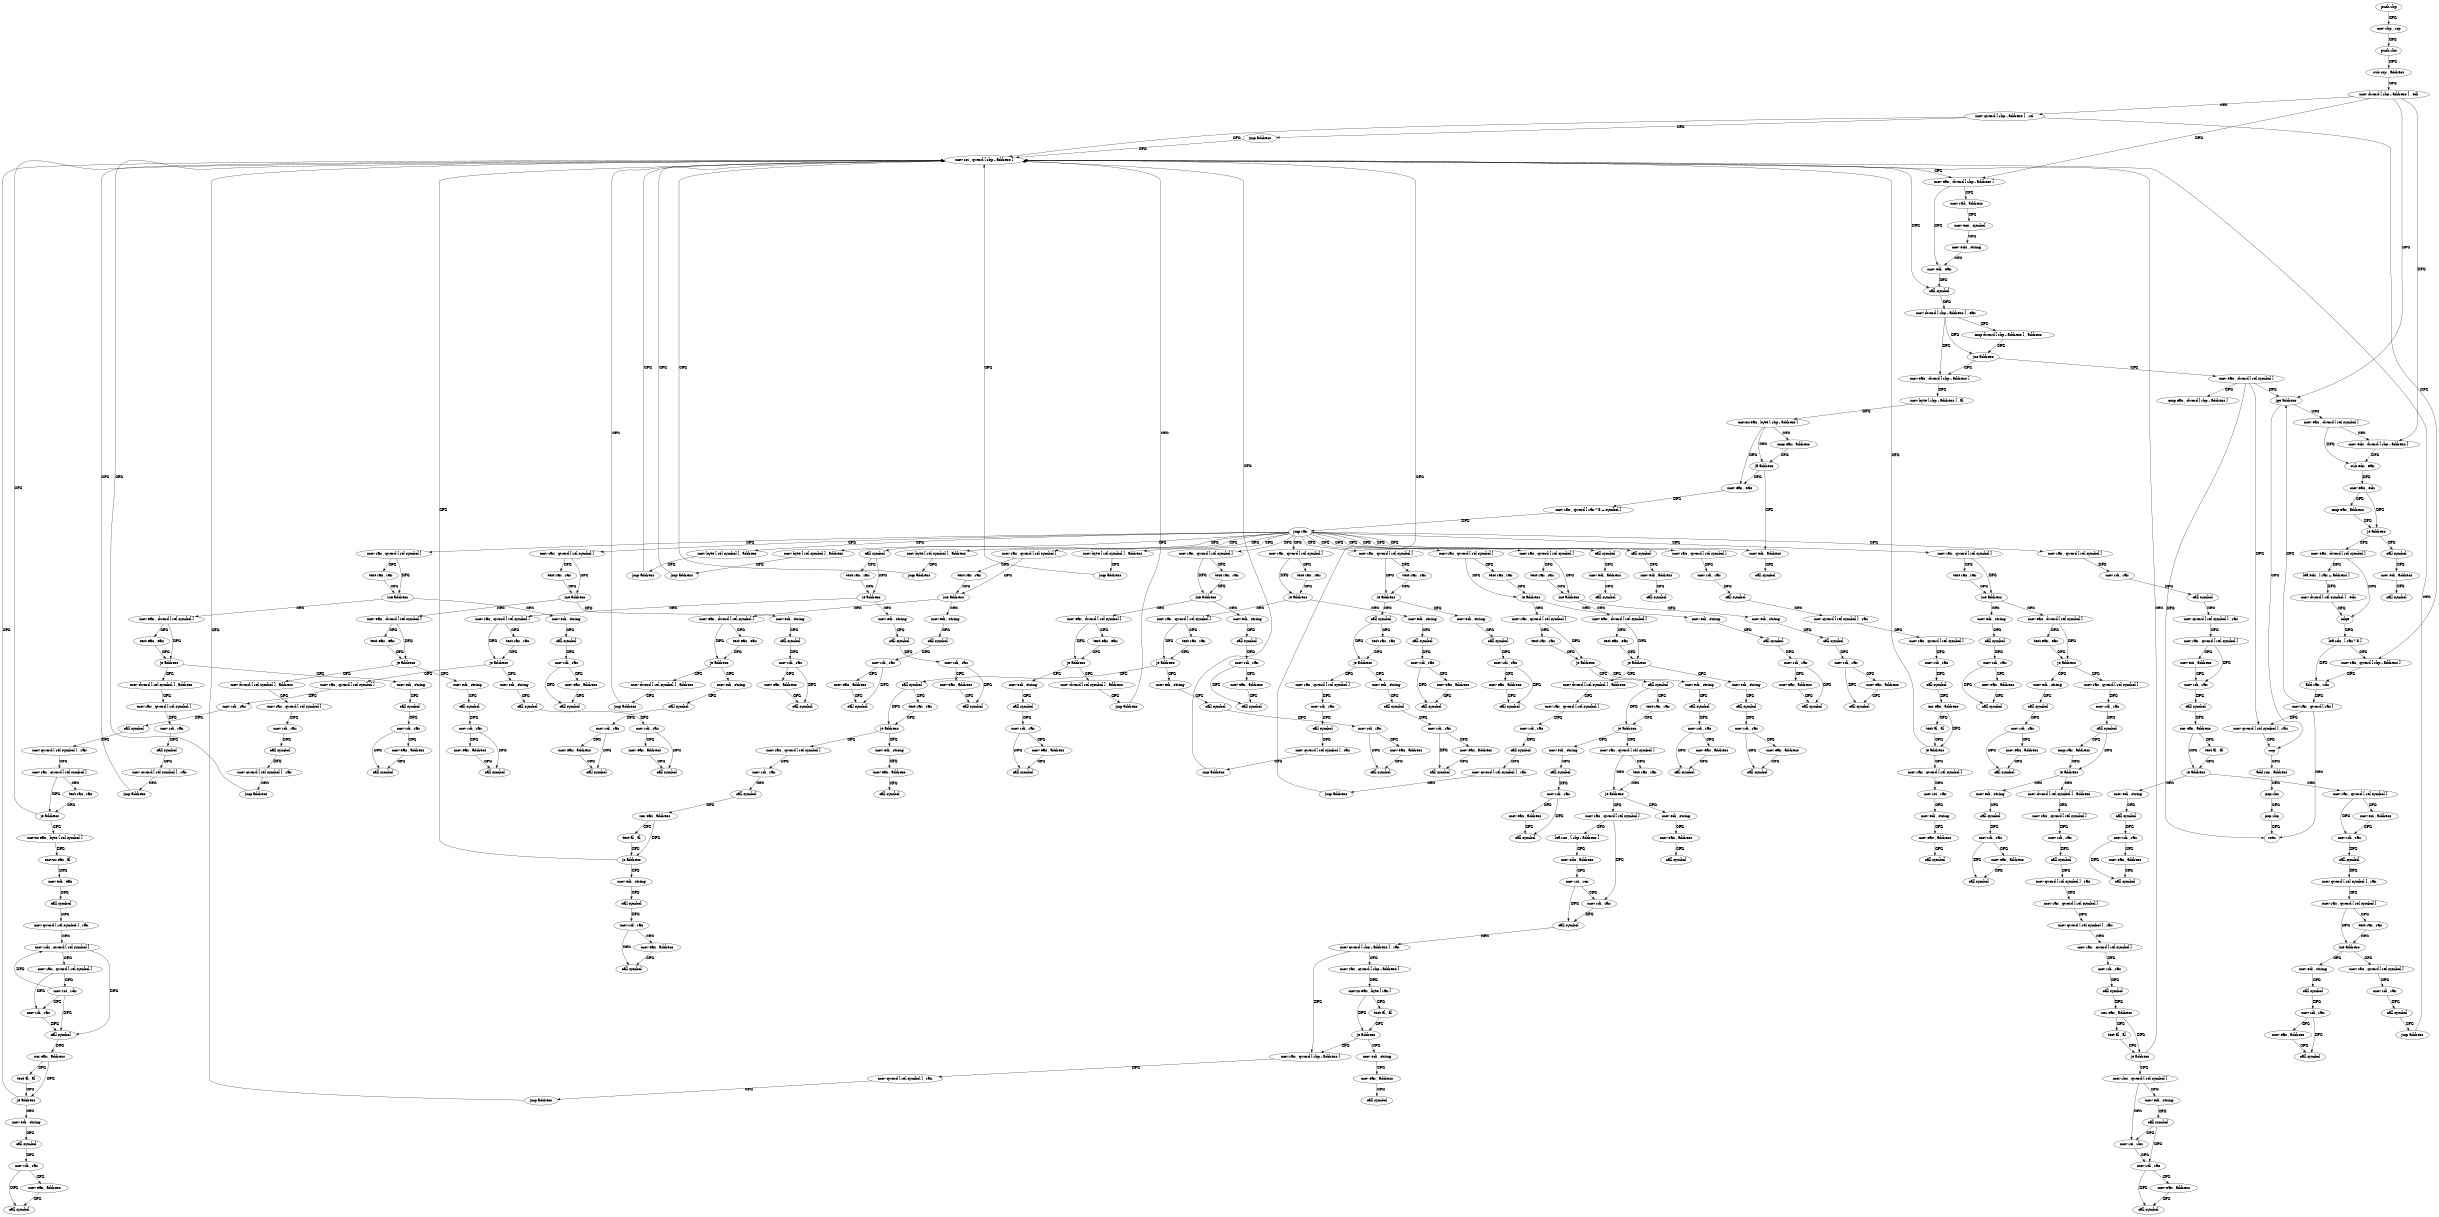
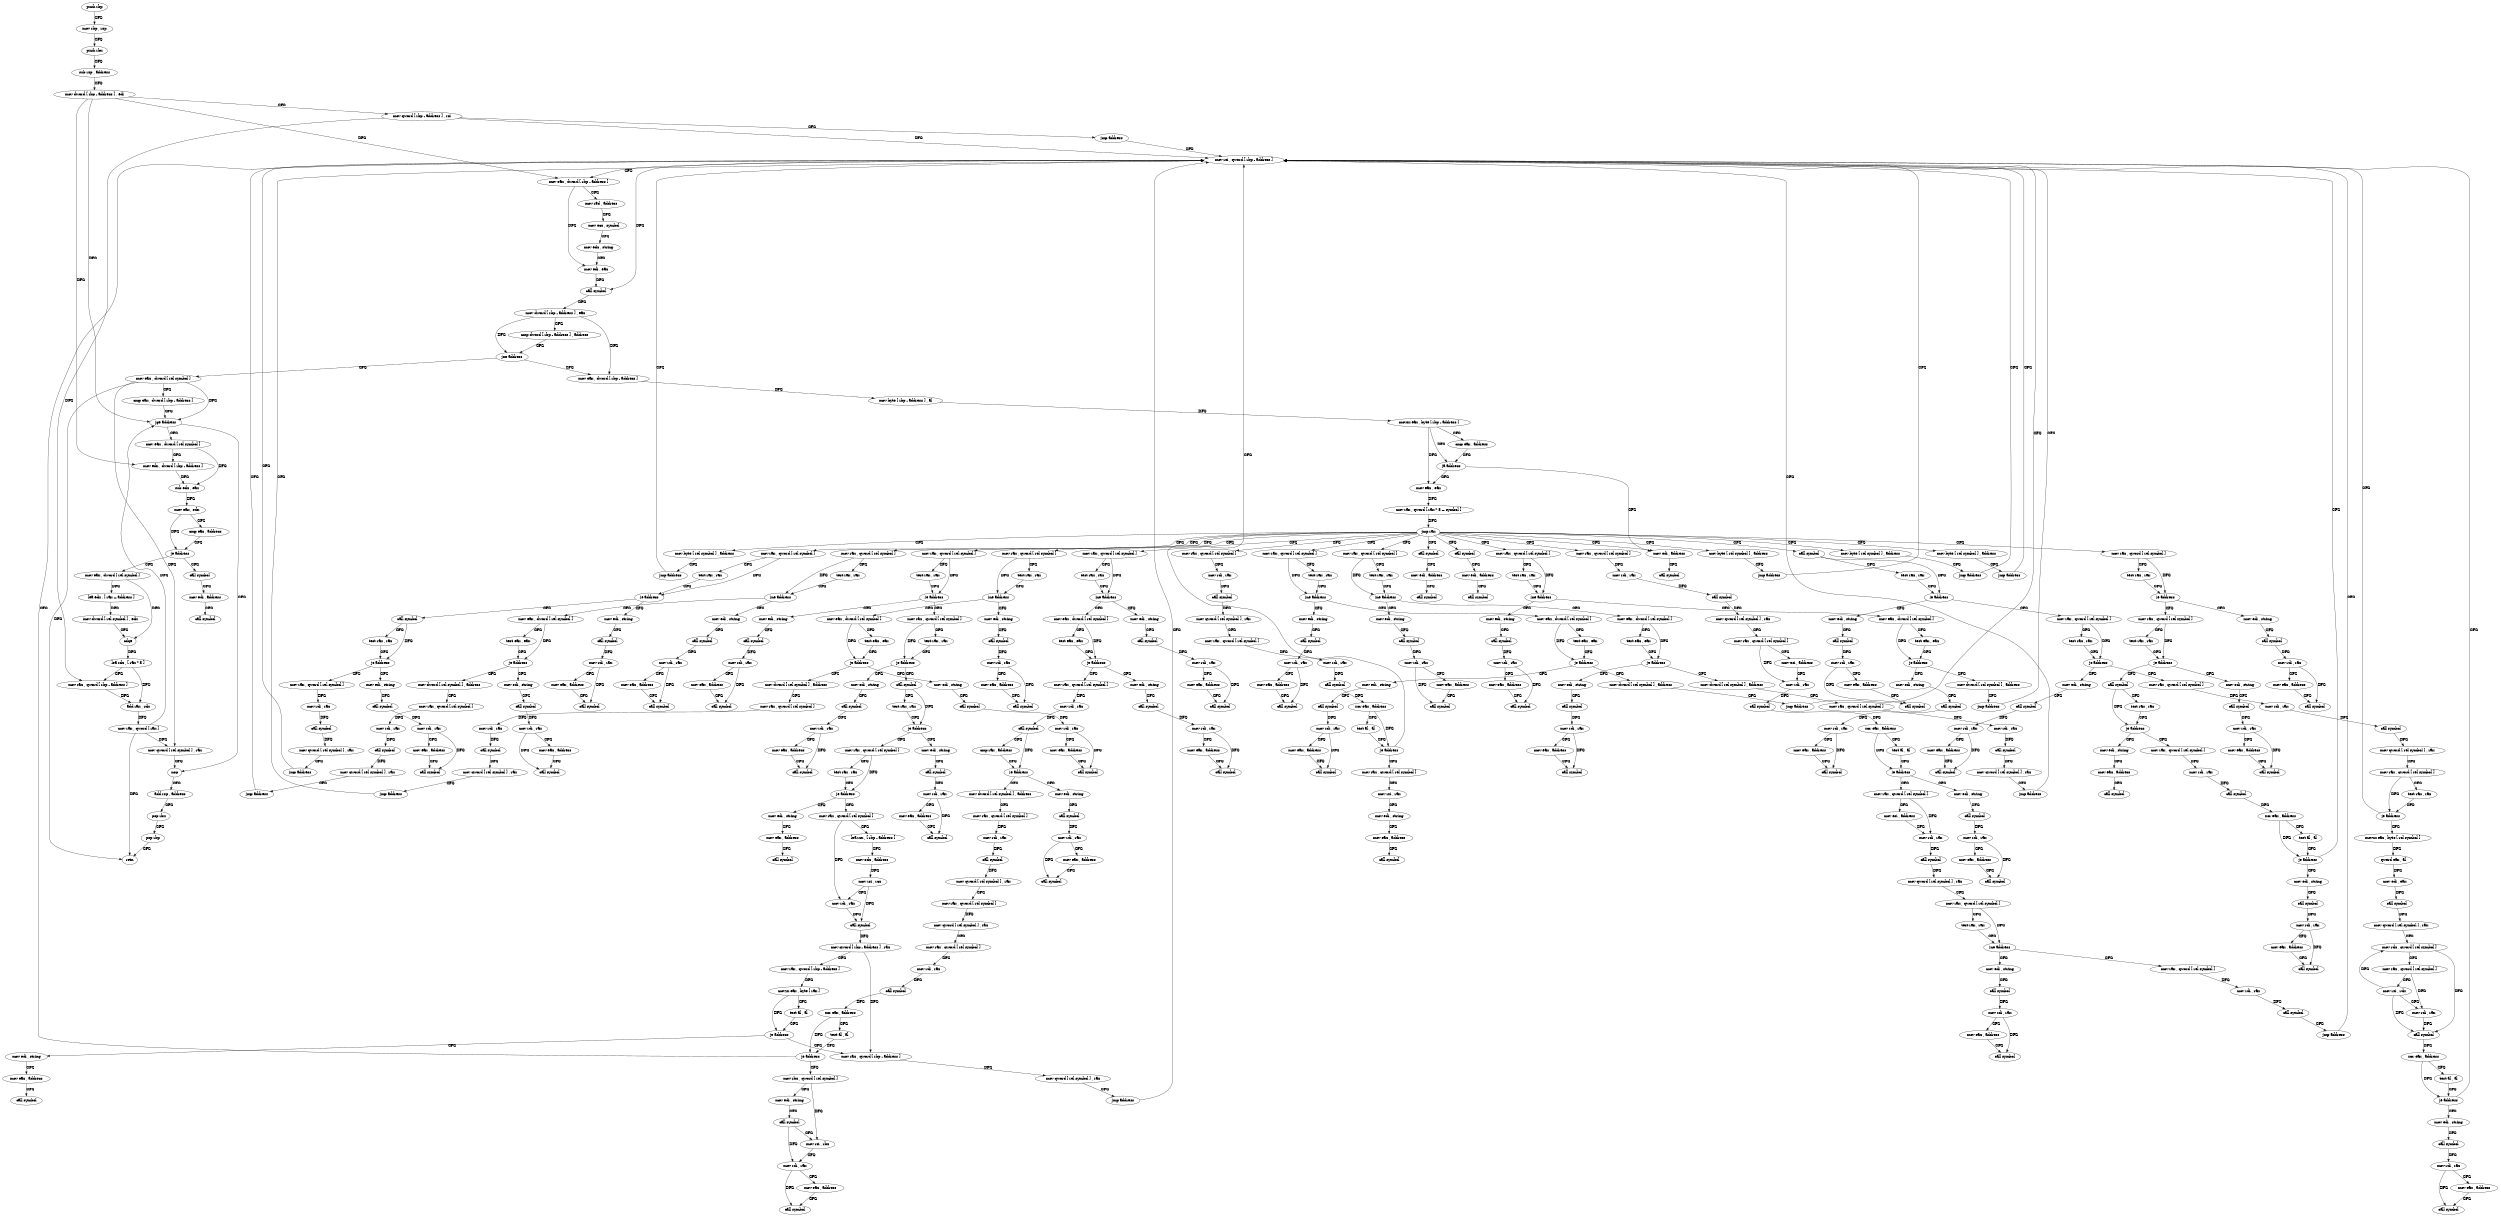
(2393, 62) -> (99, 62)
(1237, 138) -> (919, 138)
none -> (164, 410)
(58, 860) -> (2393, 860)
(1581, 871) -> (875, 871)
